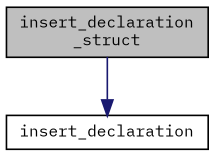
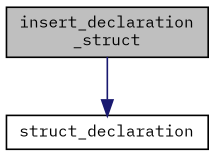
(107, 132) -> (107, 132)
